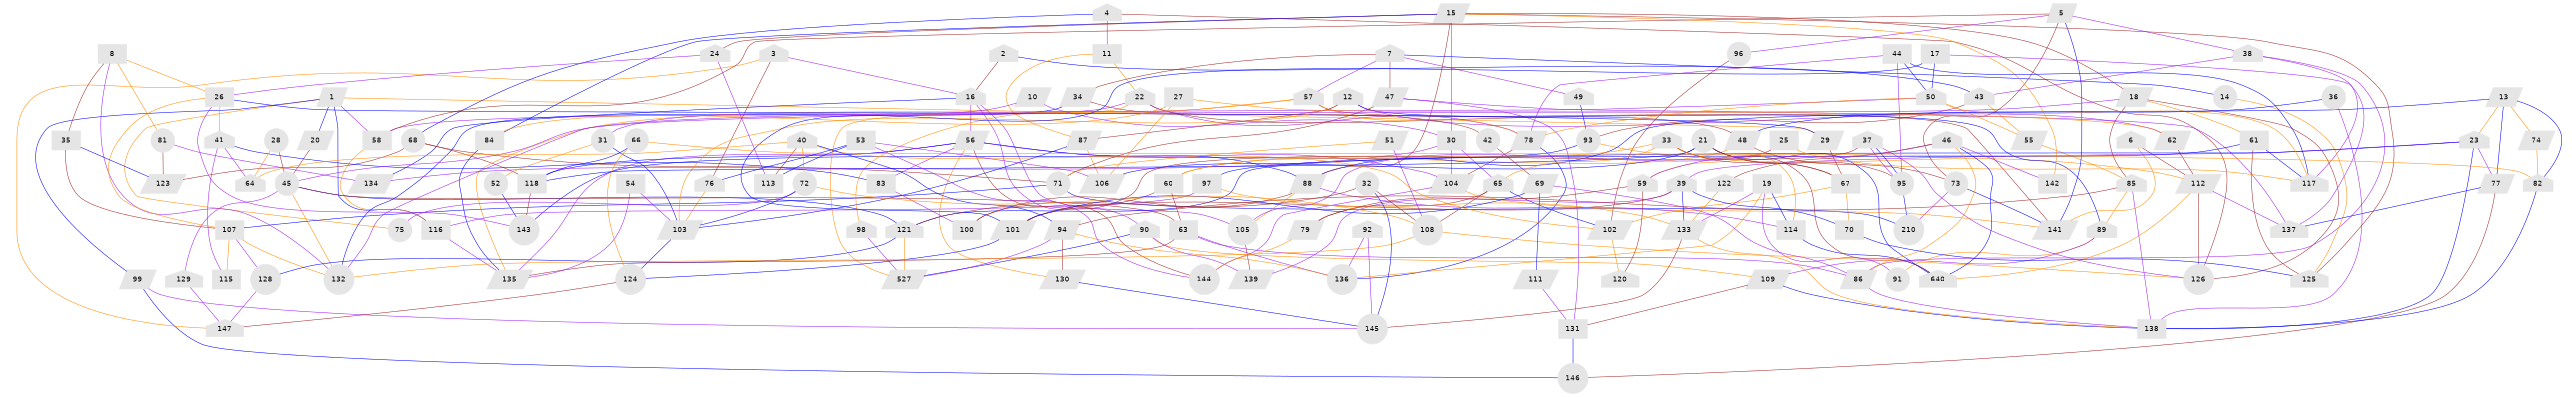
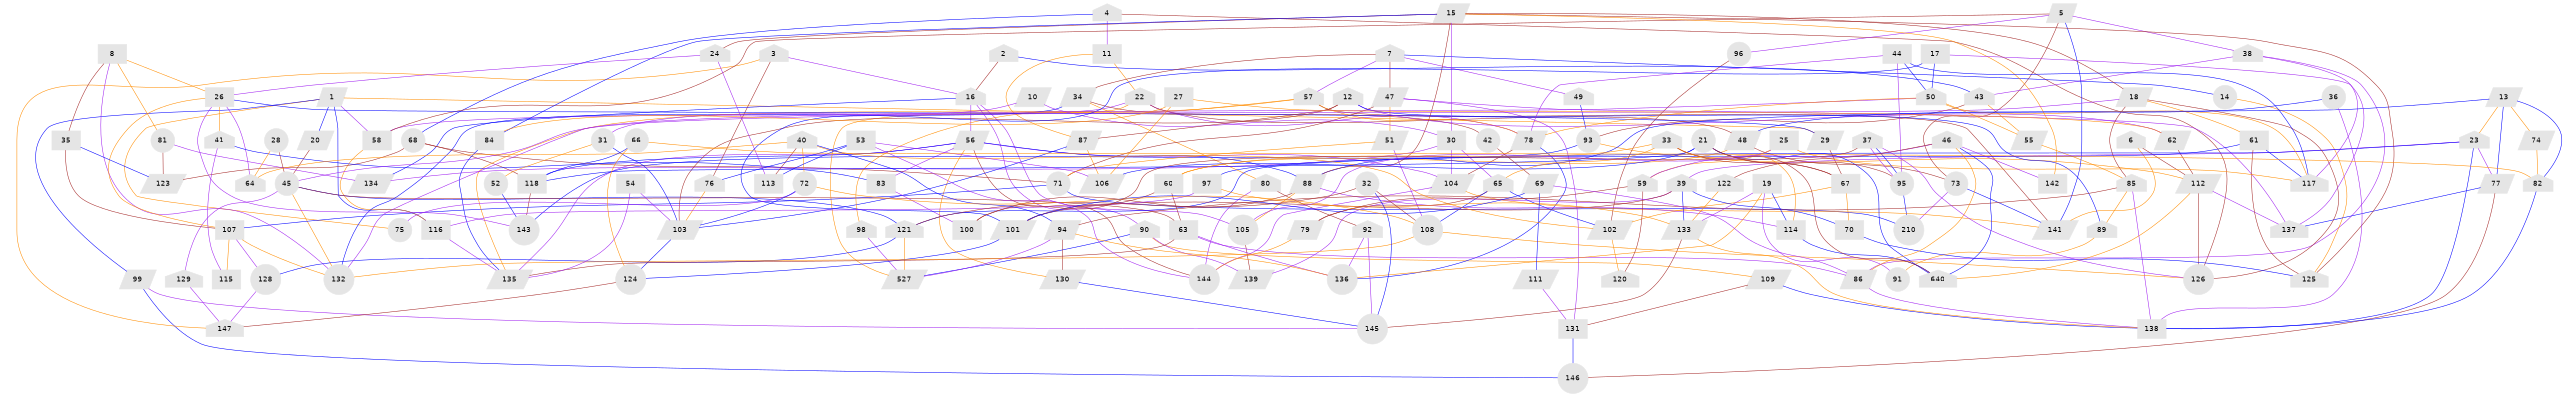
none -> (1390, 119)
(805, 125) -> (805, 125)
(236, 163) -> (243, 139)
none -> (1266, 184)
(1453, 213) -> (1453, 213)
(1943, 262) -> none
